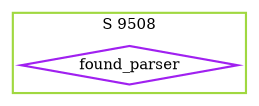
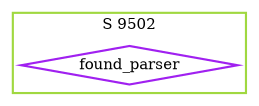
(129, 25) -> (129, 25)
